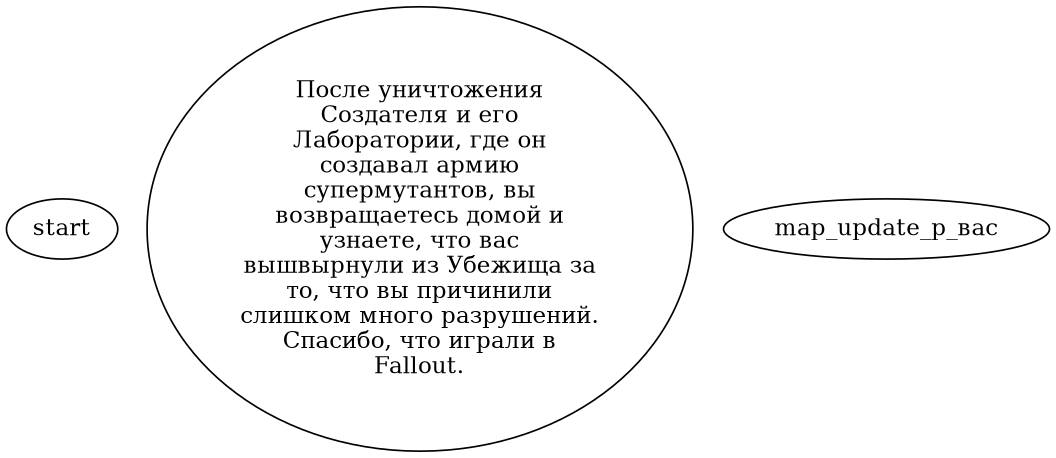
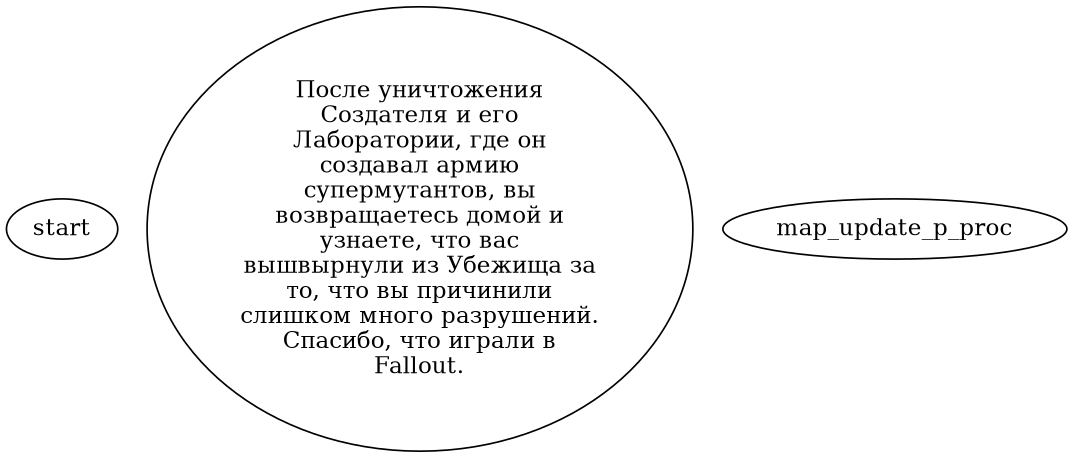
(887, 229) -> (895, 229)
